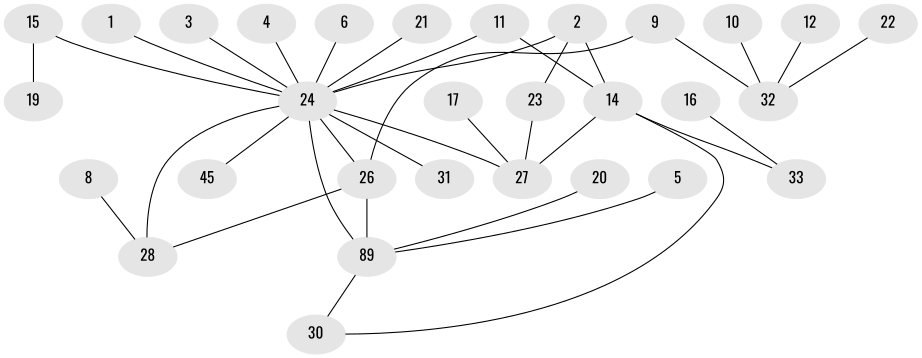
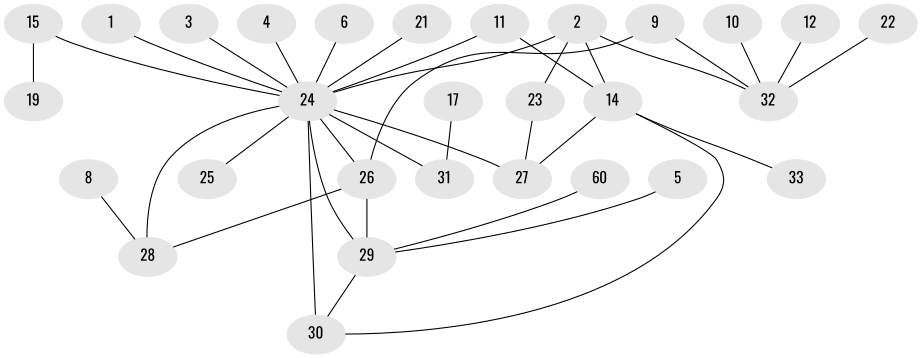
none -> (673, 63)
(691, 101) -> none
(488, 140) -> (449, 139)
(207, 179) -> (207, 179)
(600, 179) -> (600, 179)
none -> (312, 218)
(367, 257) -> (367, 257)
